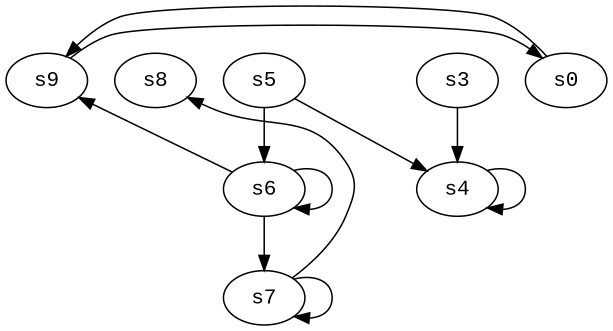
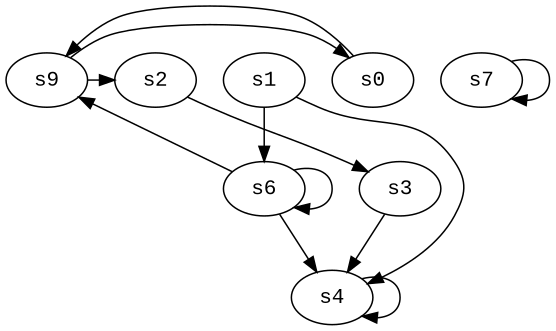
none -> (156, 80)
(156, 80) -> none
(264, 80) -> (264, 80)
(264, 236) -> (294, 237)
